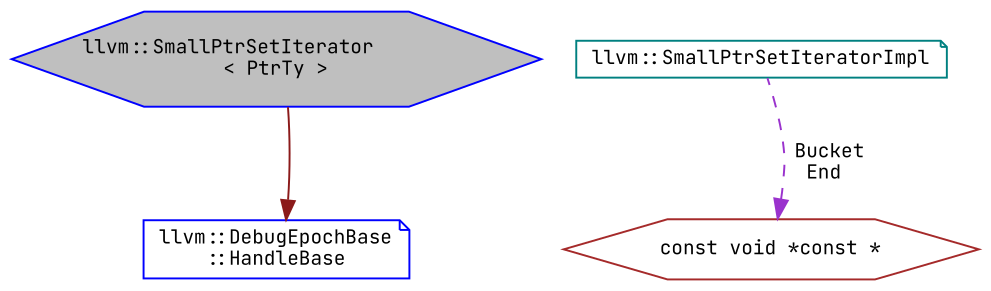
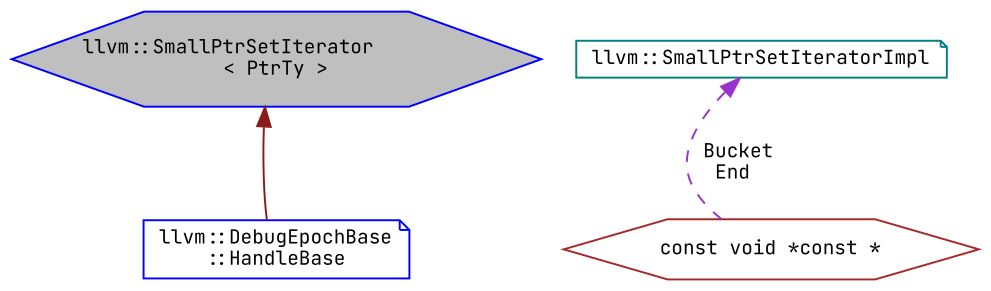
(782, 138) -> (688, 156)
(290, 153) -> (264, 174)
